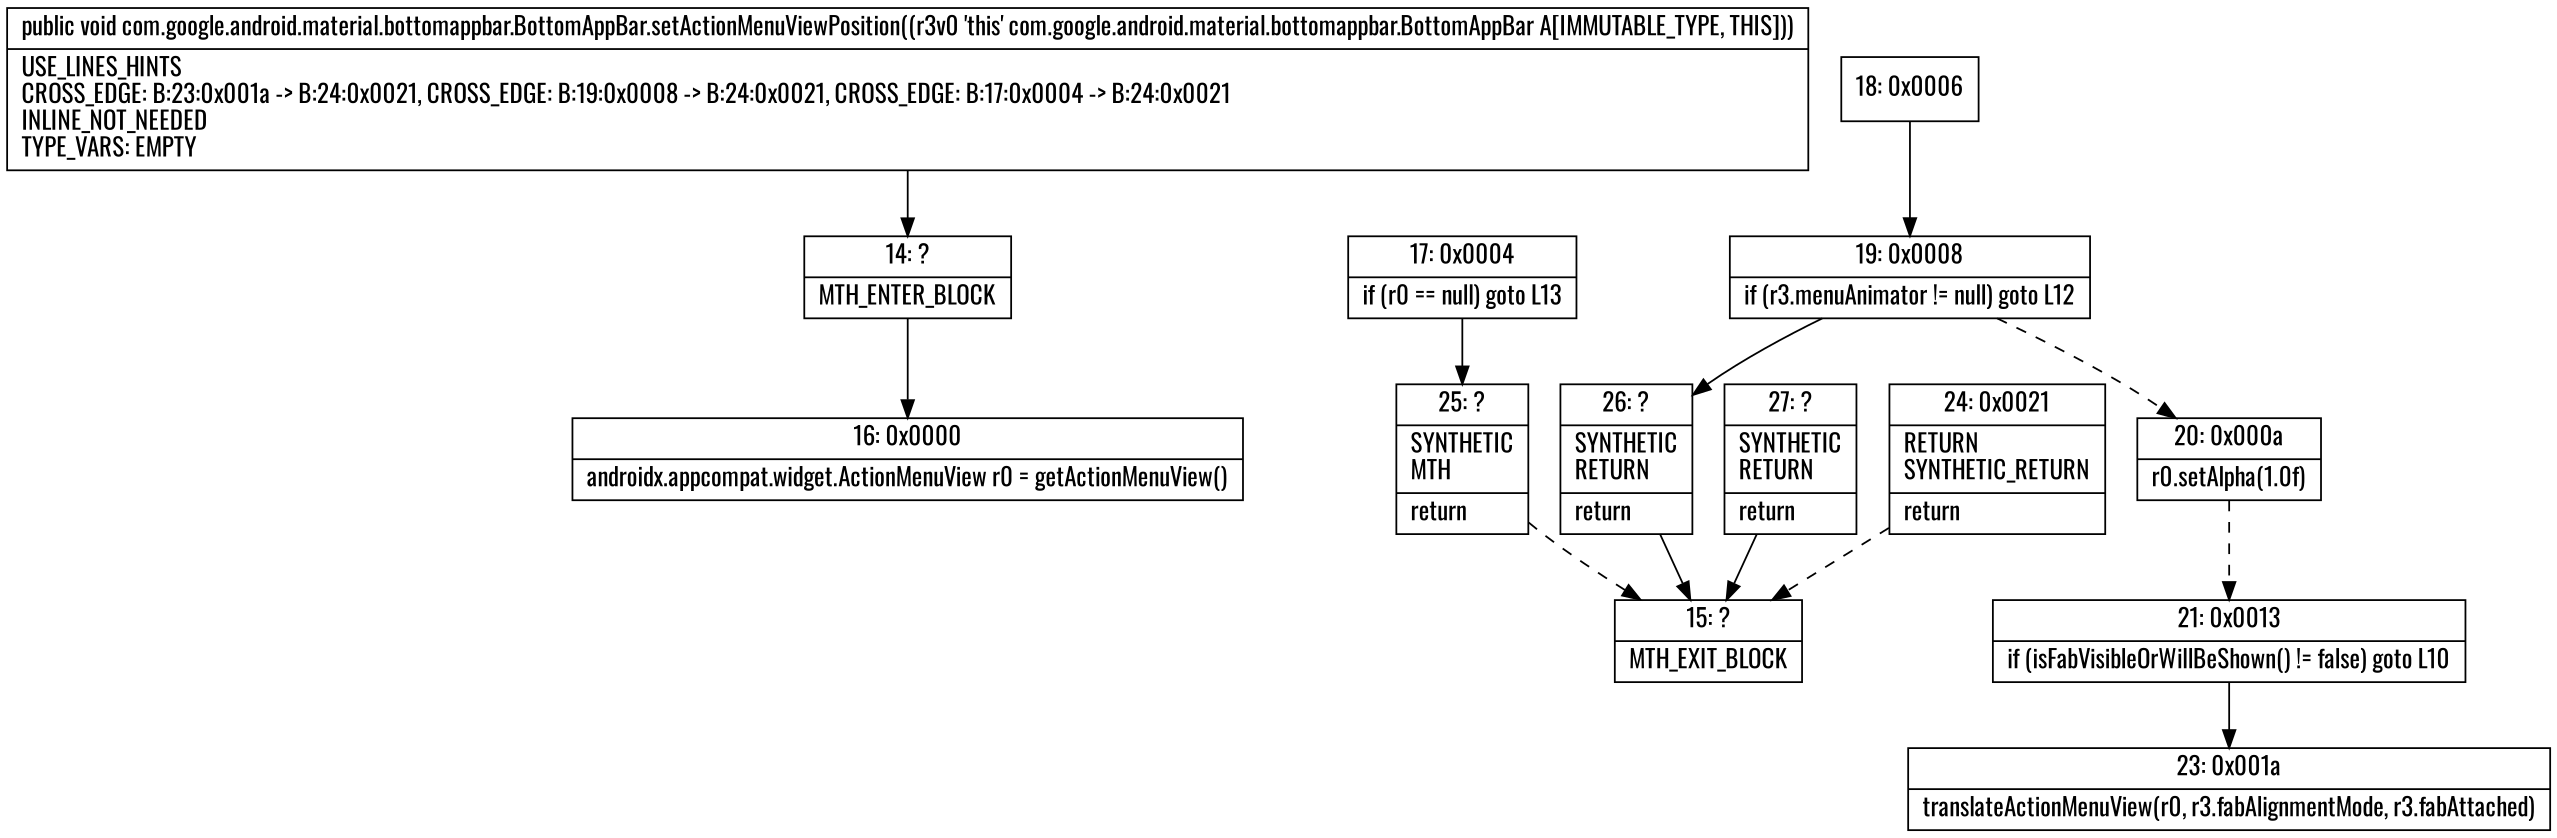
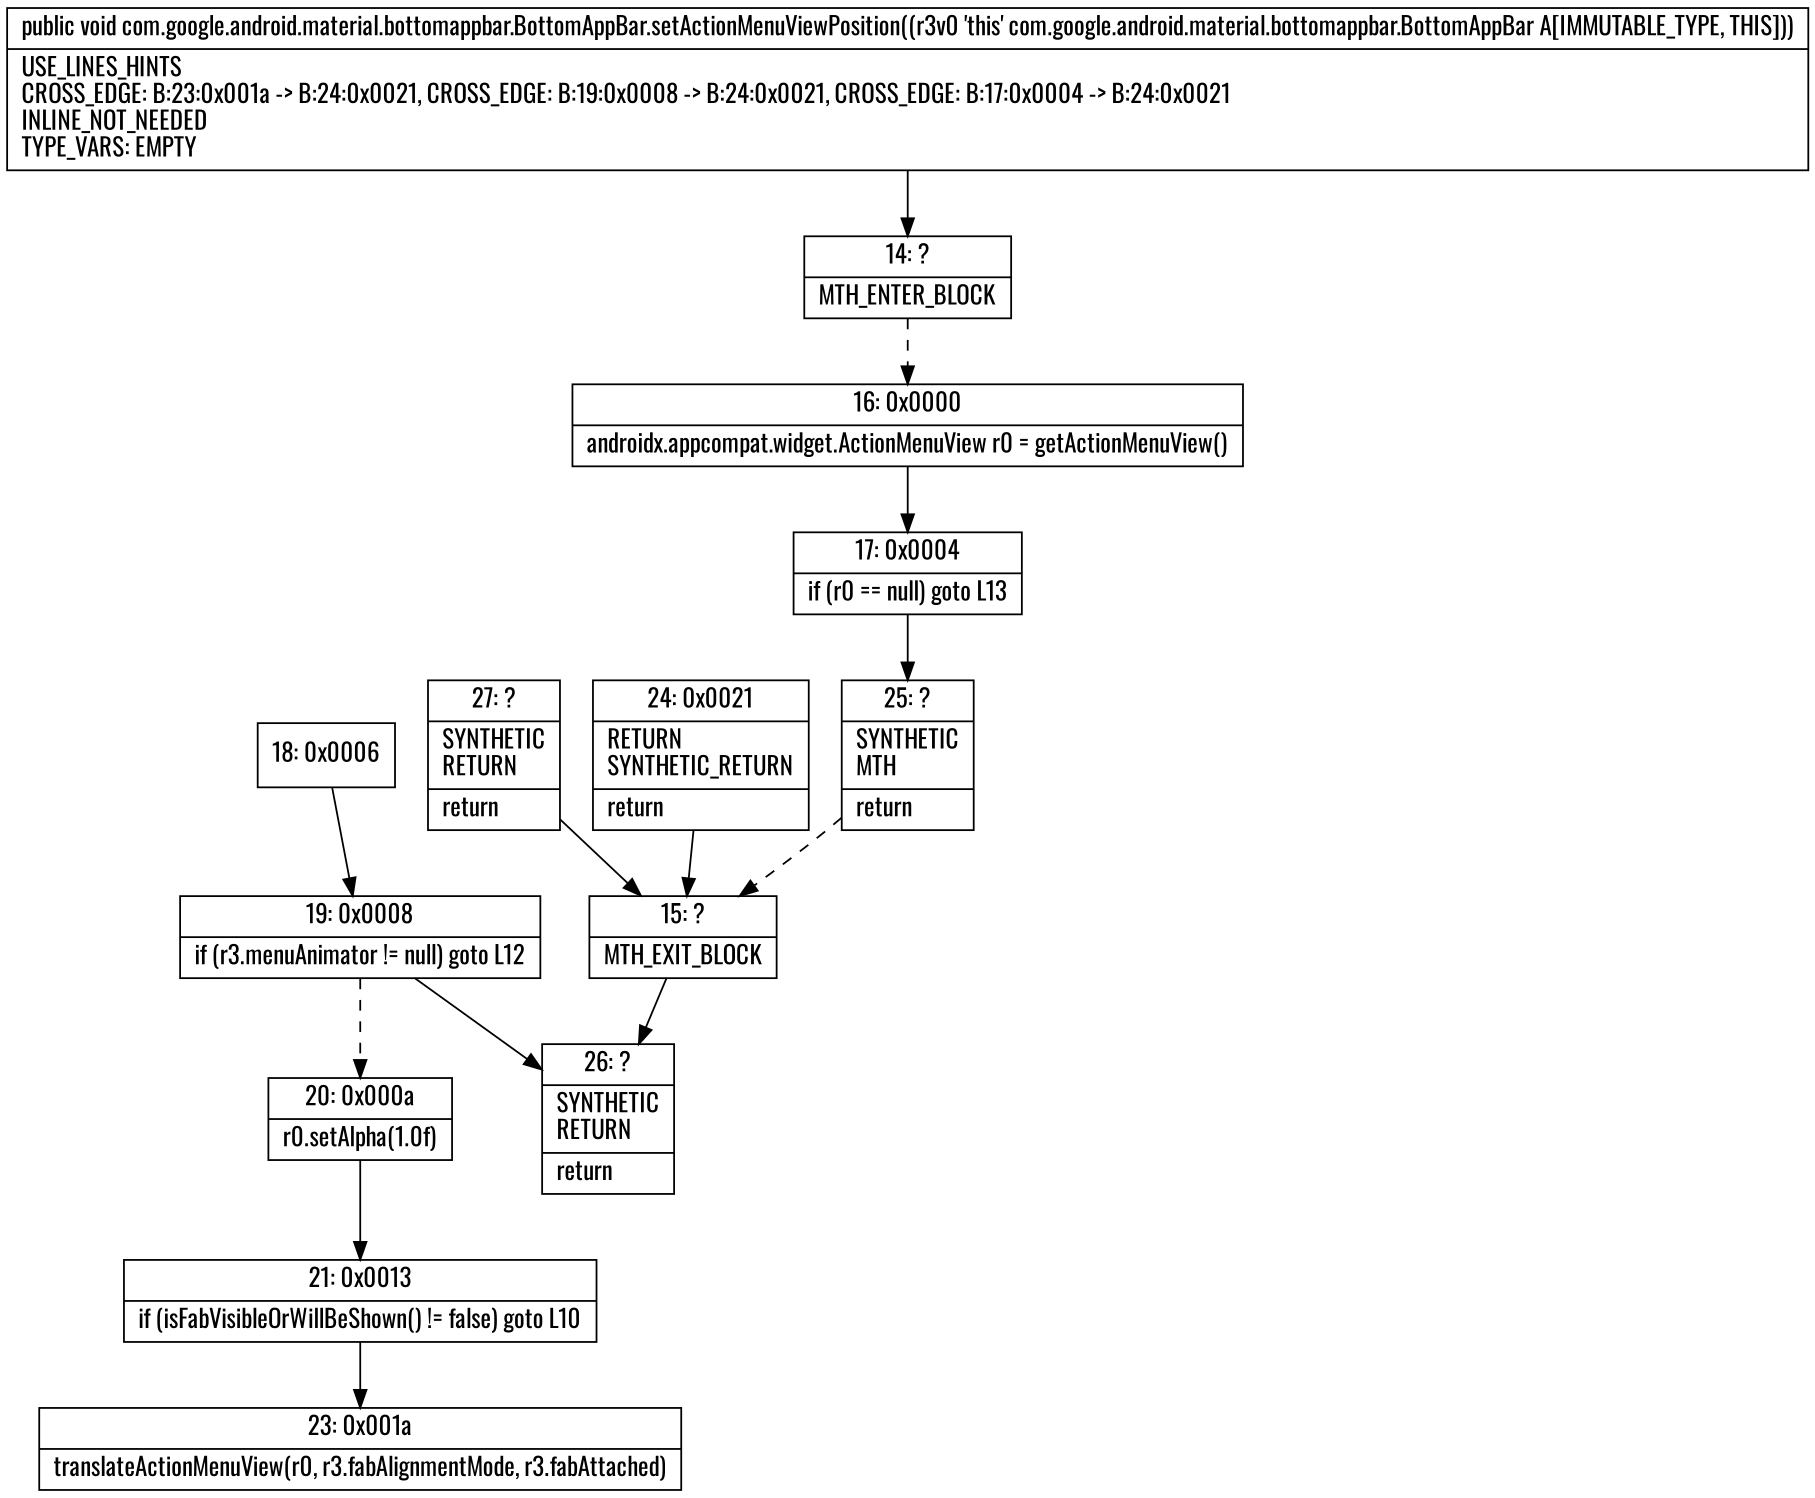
(908, 359) -> (908, 342)
none -> (908, 490)
(2229, 541) -> (360, 1201)
(1671, 559) -> (656, 1003)
(1838, 559) -> (691, 854)
